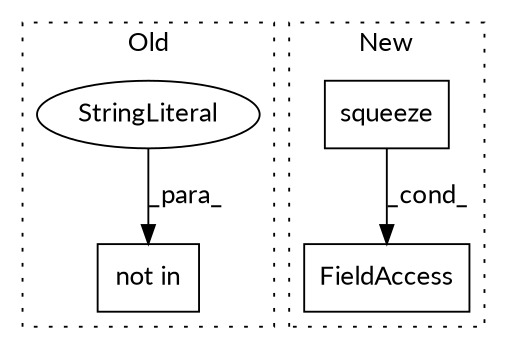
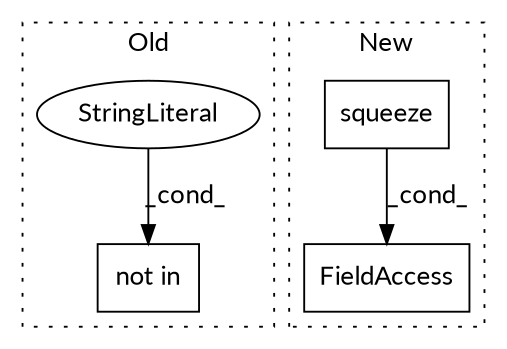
(186, 196) -> (186, 196)
